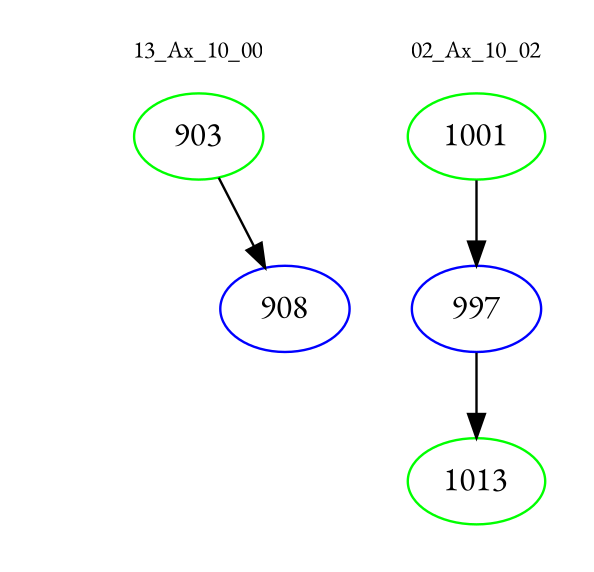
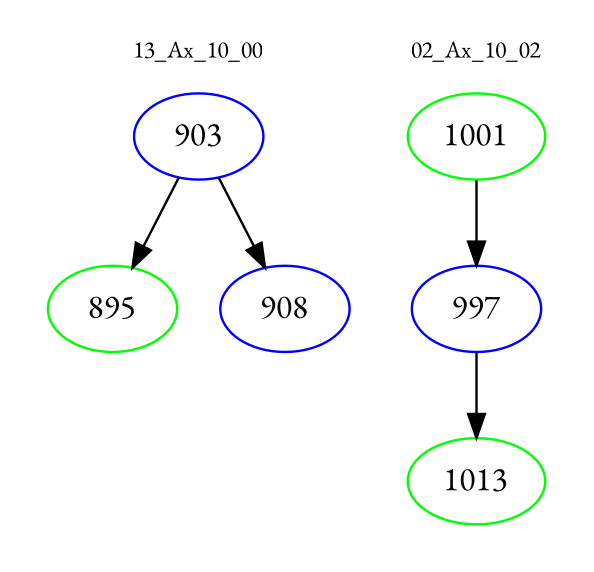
(199, 136) -> (199, 136)
none -> (113, 309)
